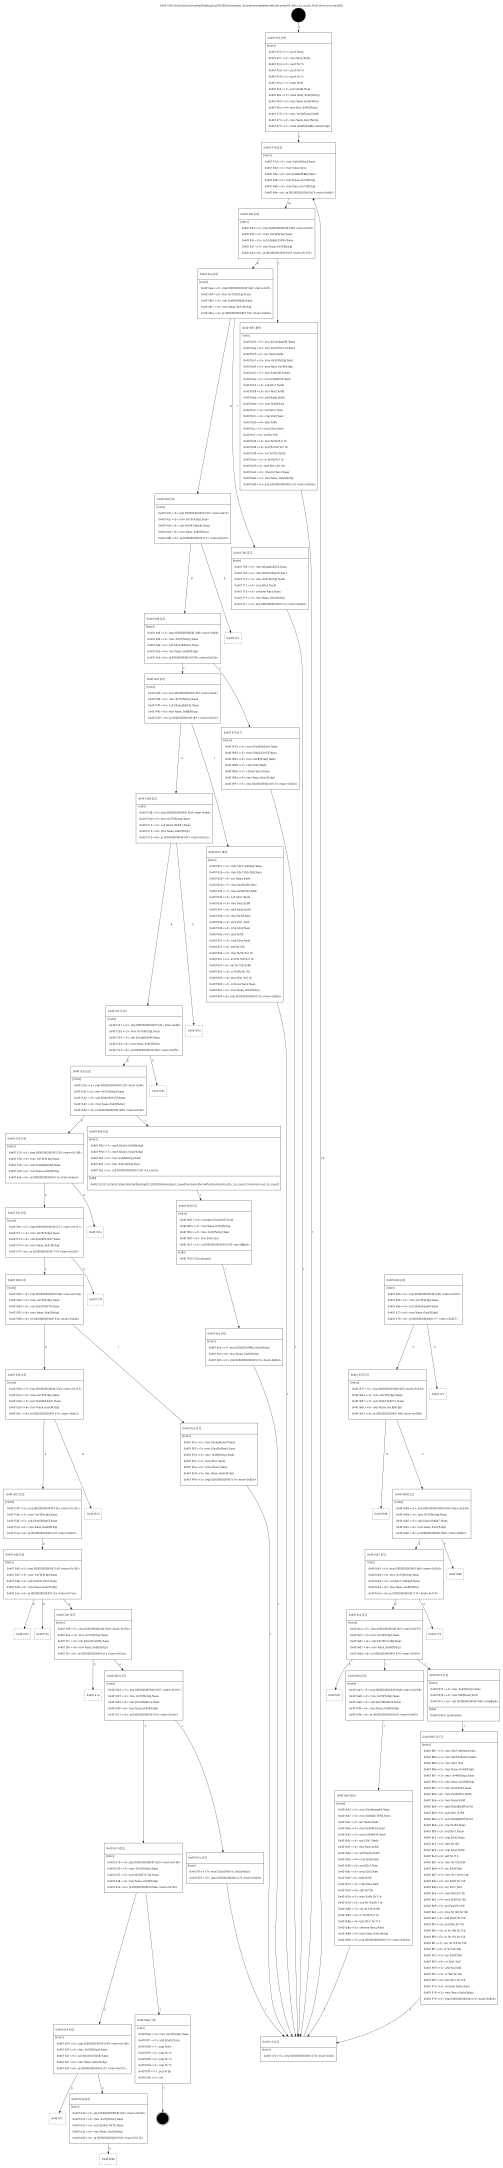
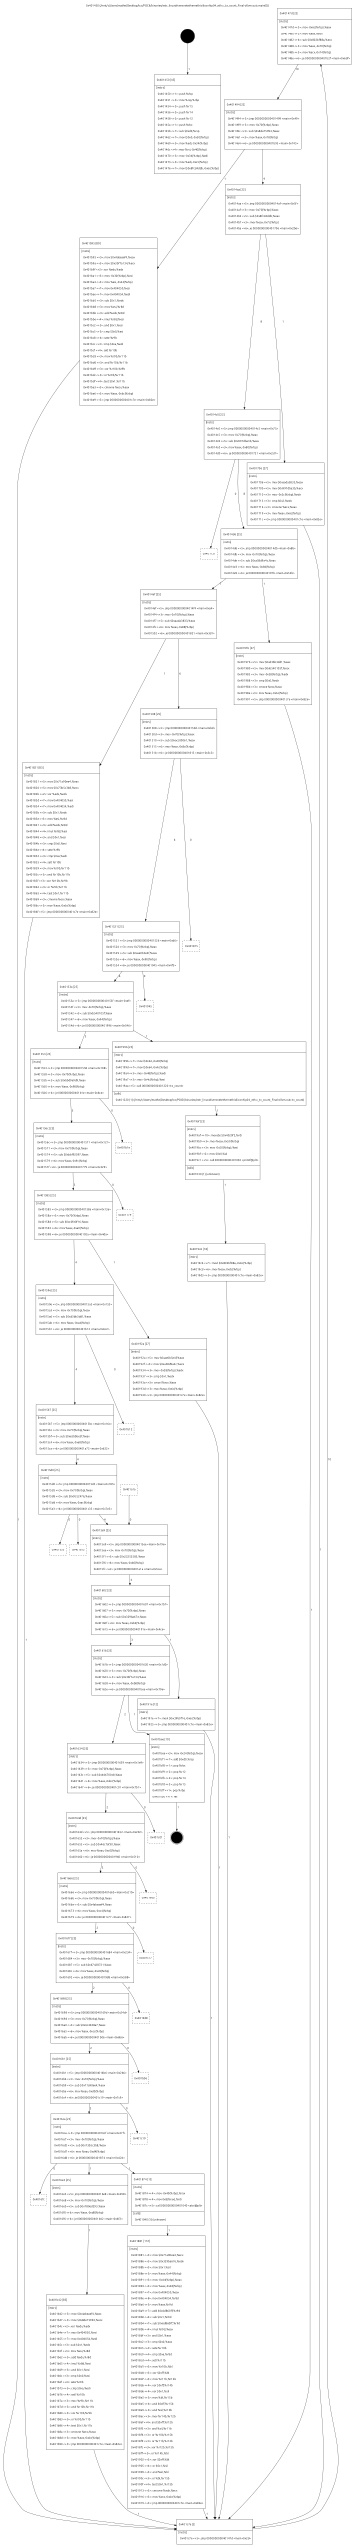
(298, 136) -> none
(93, 1674) -> (129, 1509)
none -> (101, 1867)
